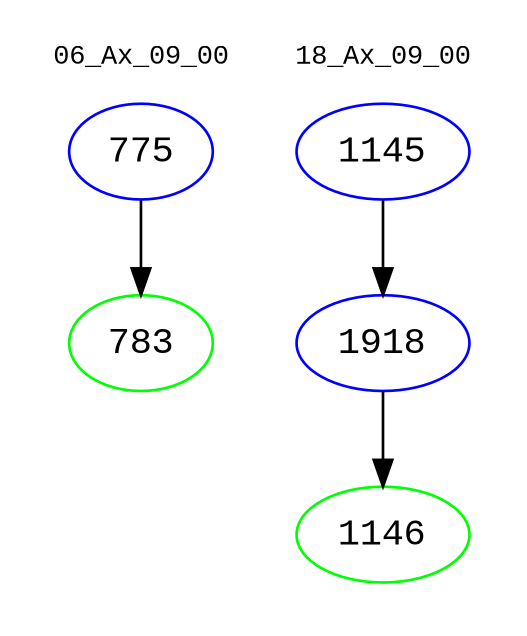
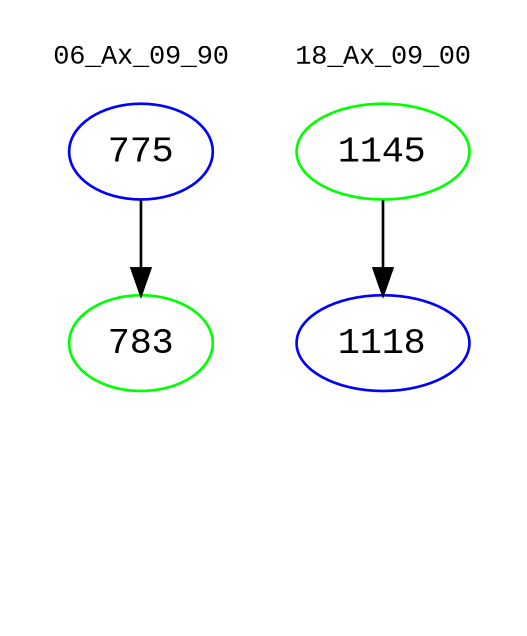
(142, 57) -> (142, 57)
(383, 152) -> (383, 152)
(383, 343) -> (383, 343)
(383, 535) -> none
